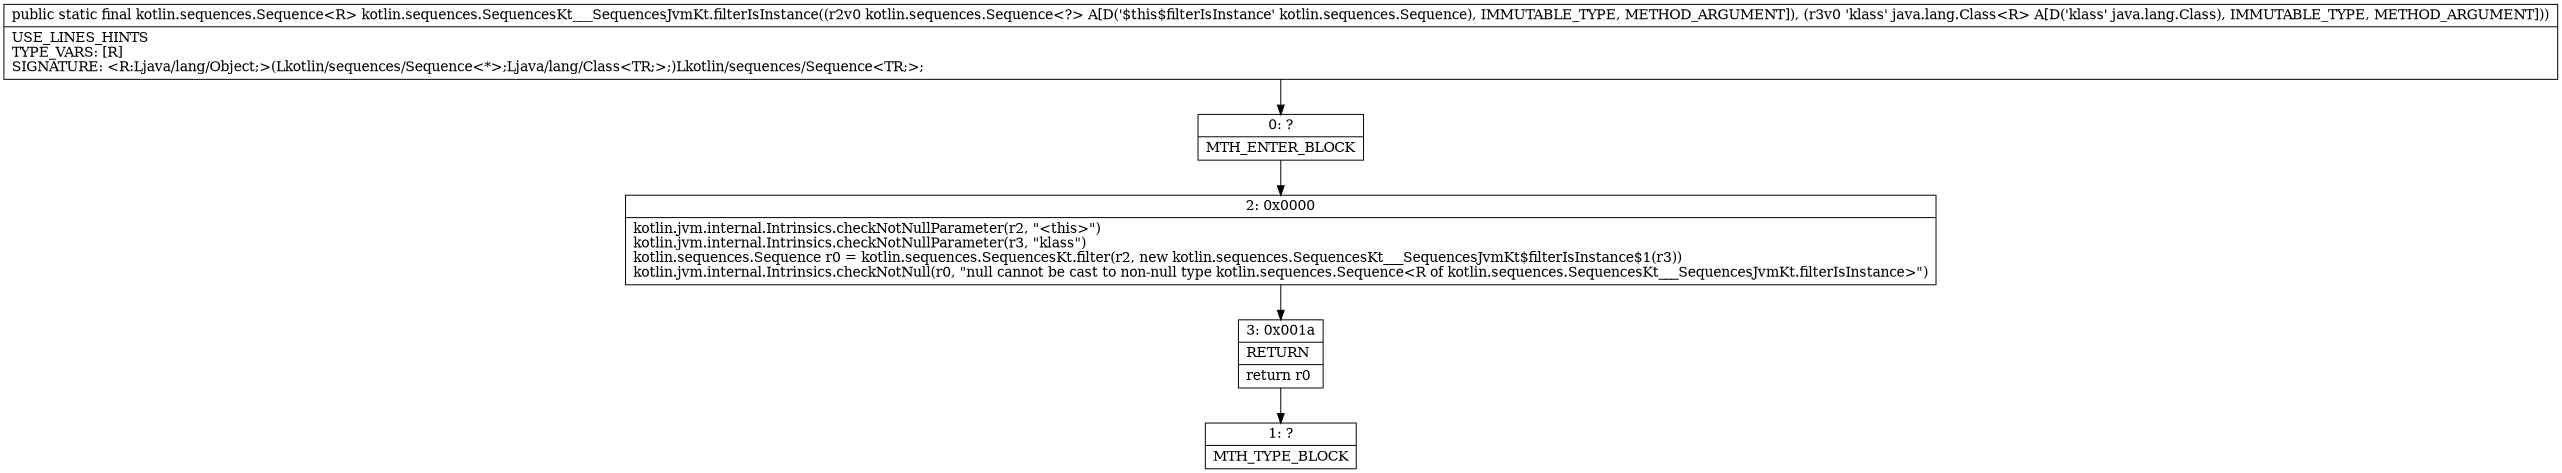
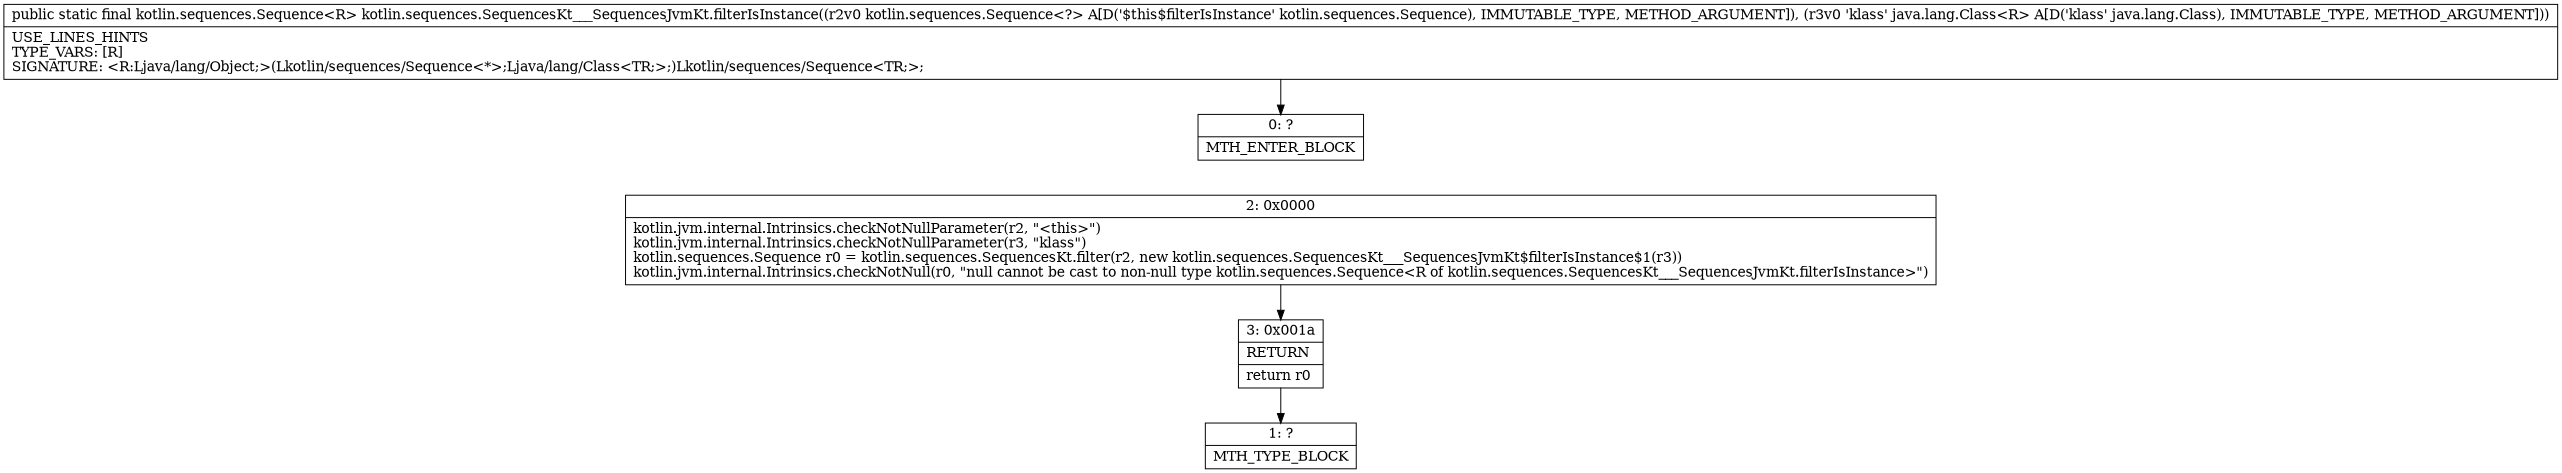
(1281, 173) -> none
